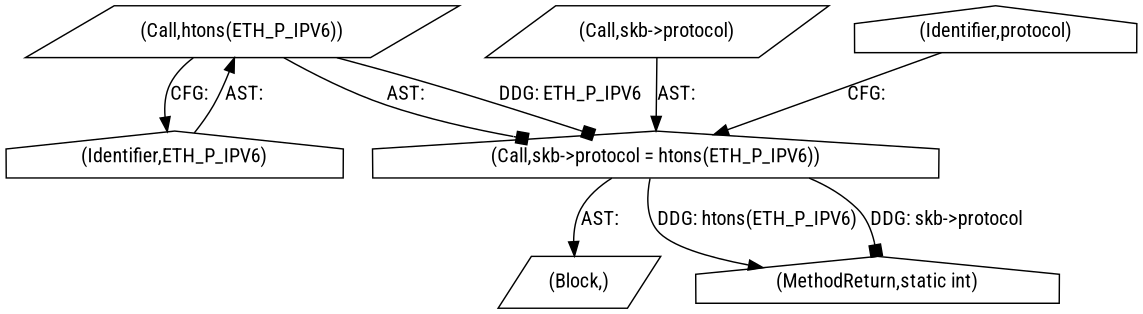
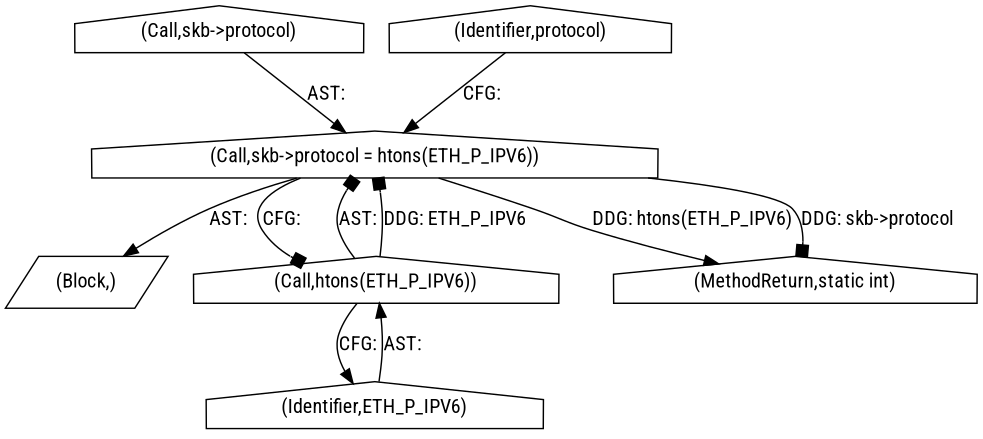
(242, 32) -> (376, 282)
(657, 32) -> (219, 32)
none -> (258, 213)
